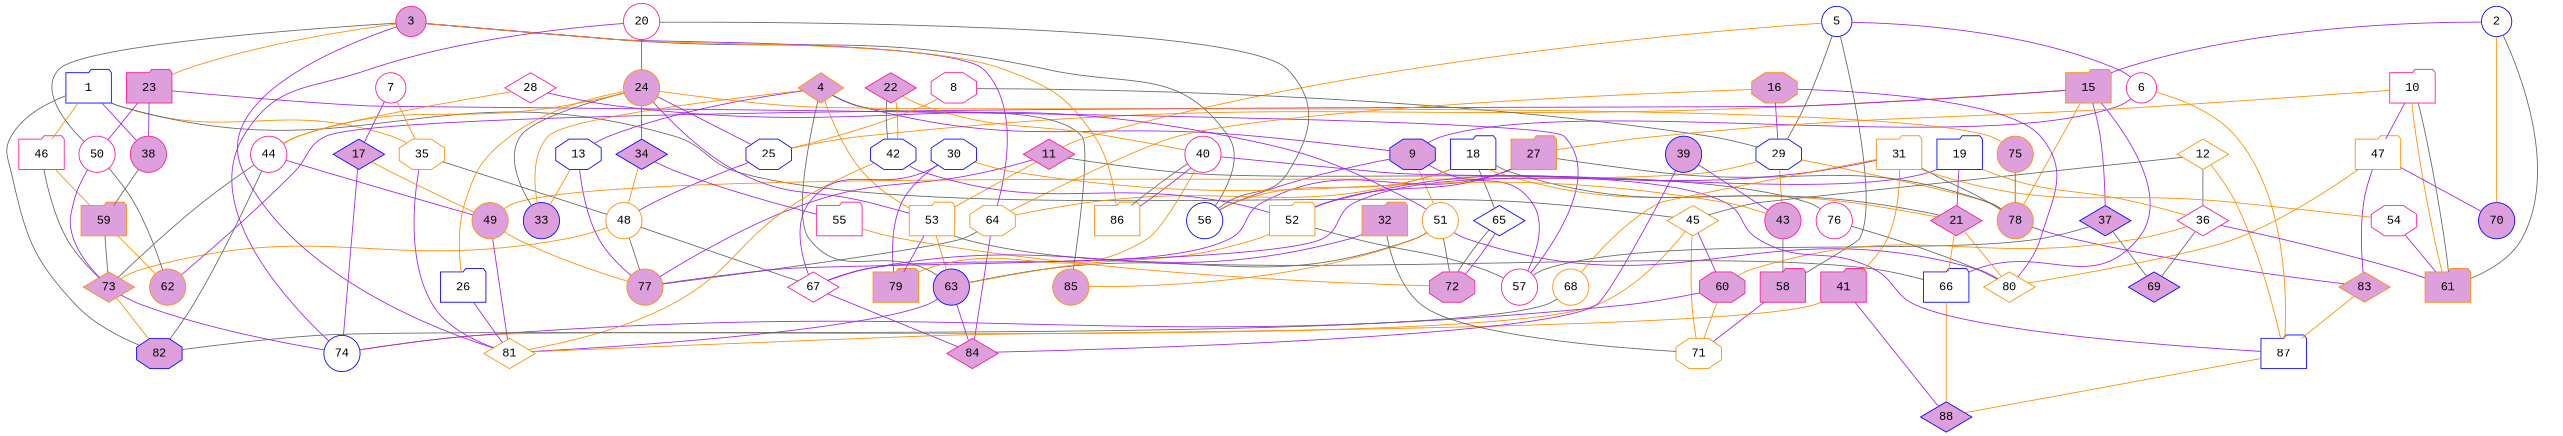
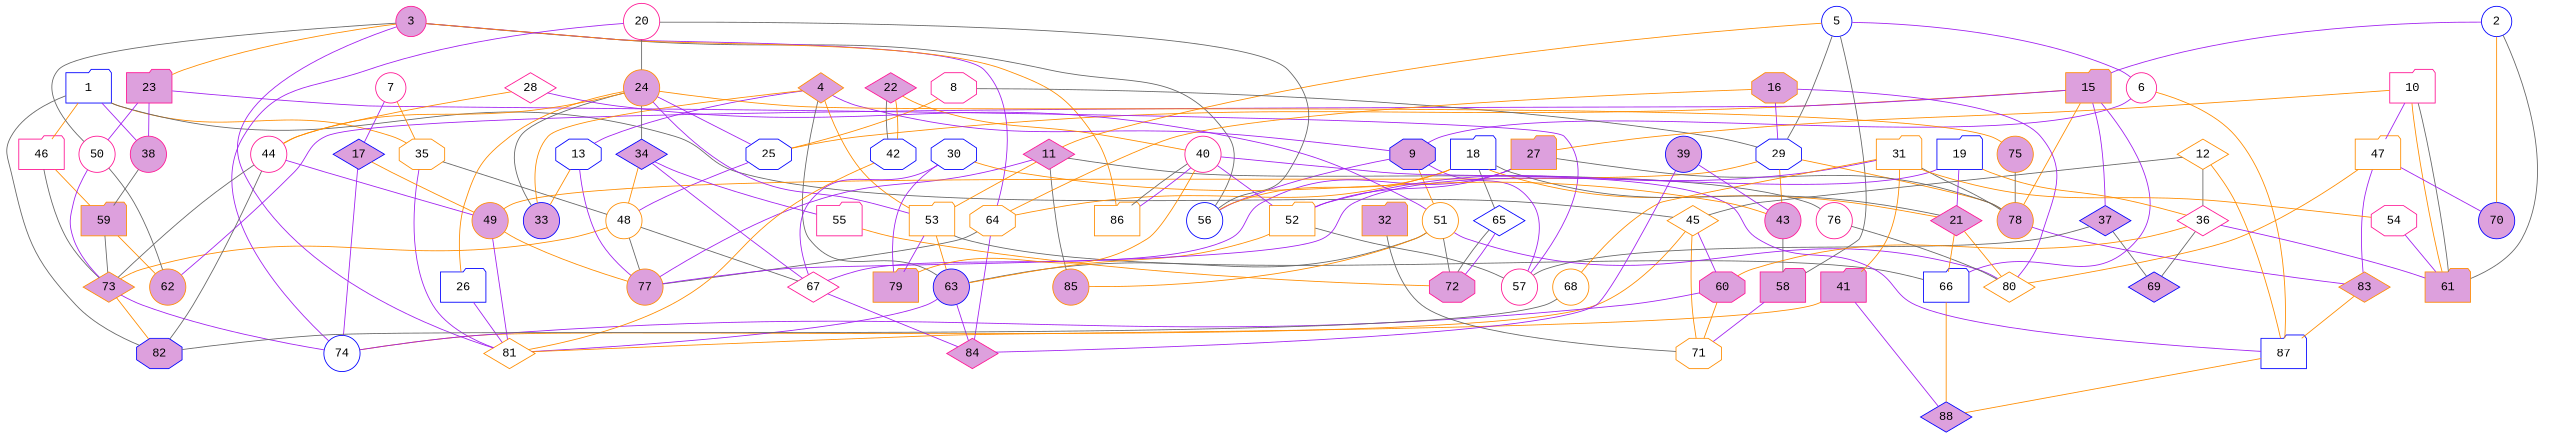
(1085, 153) -> (1056, 220)
(1088, 193) -> (1243, 184)
(1095, 259) -> (727, 221)
